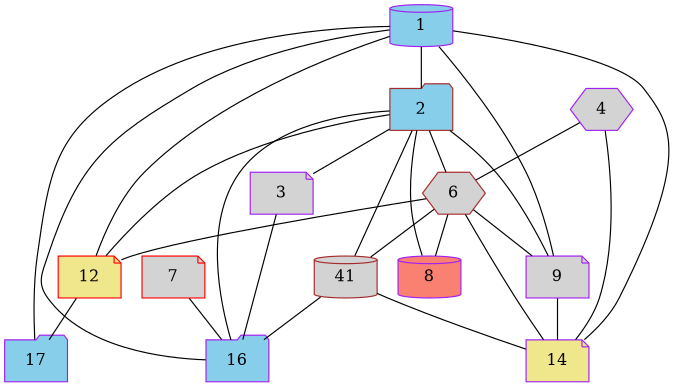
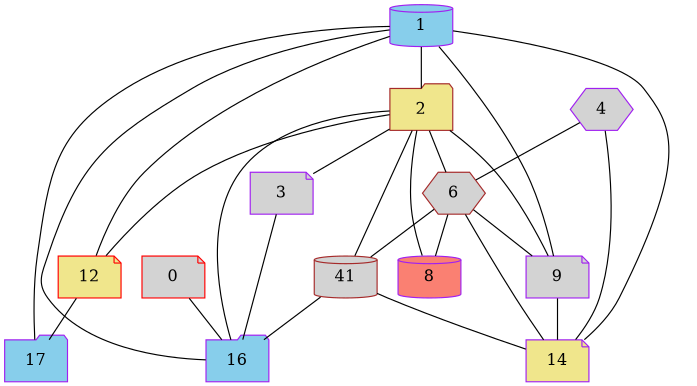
(421, 109) -> (421, 109)
(265, 226) -> none
(173, 277) -> (173, 277)
